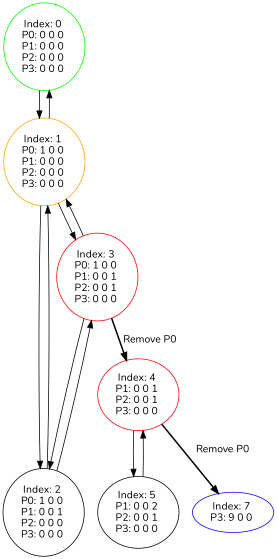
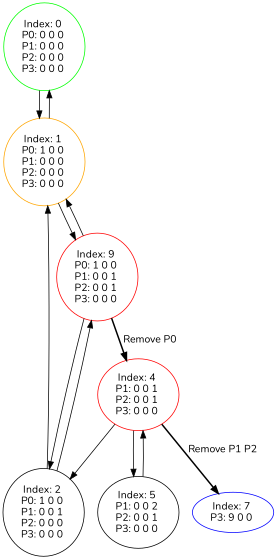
(97, 277) -> (97, 277)
(39, 333) -> (95, 449)
(223, 450) -> (223, 450)
